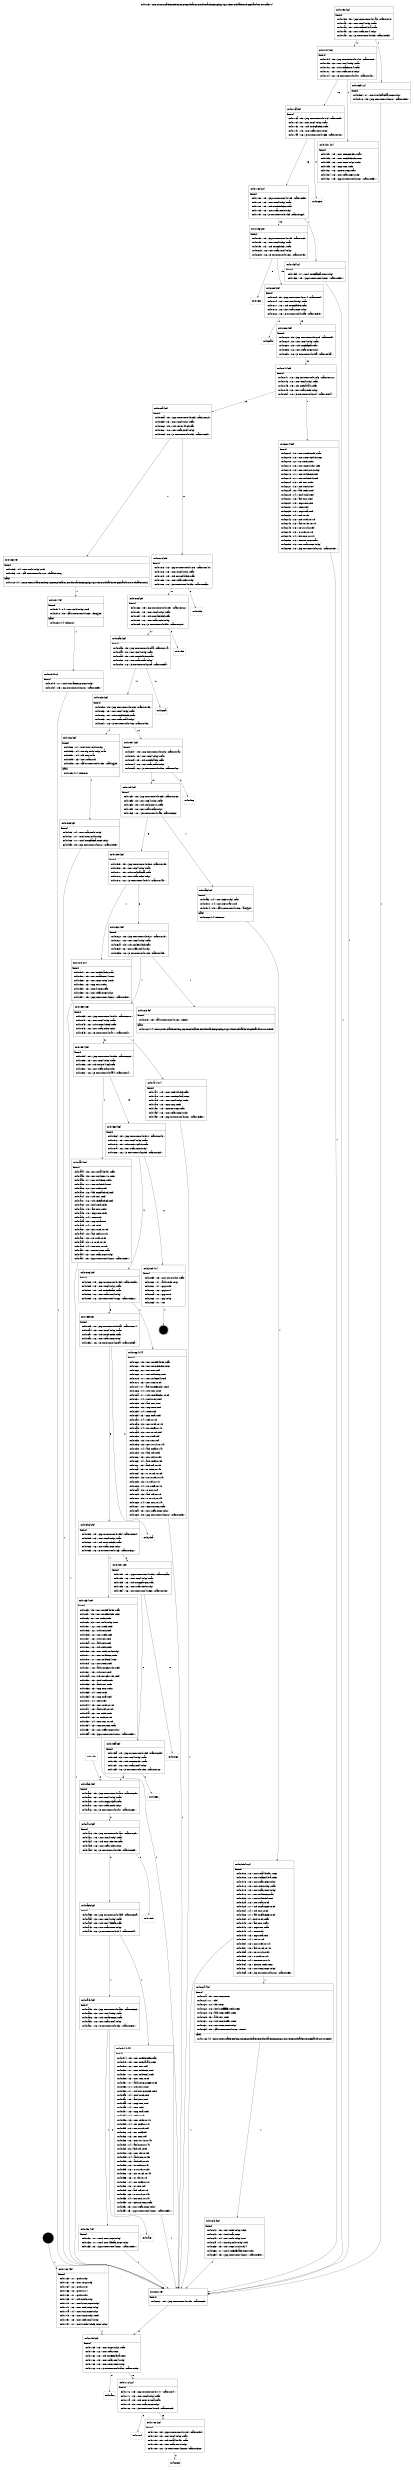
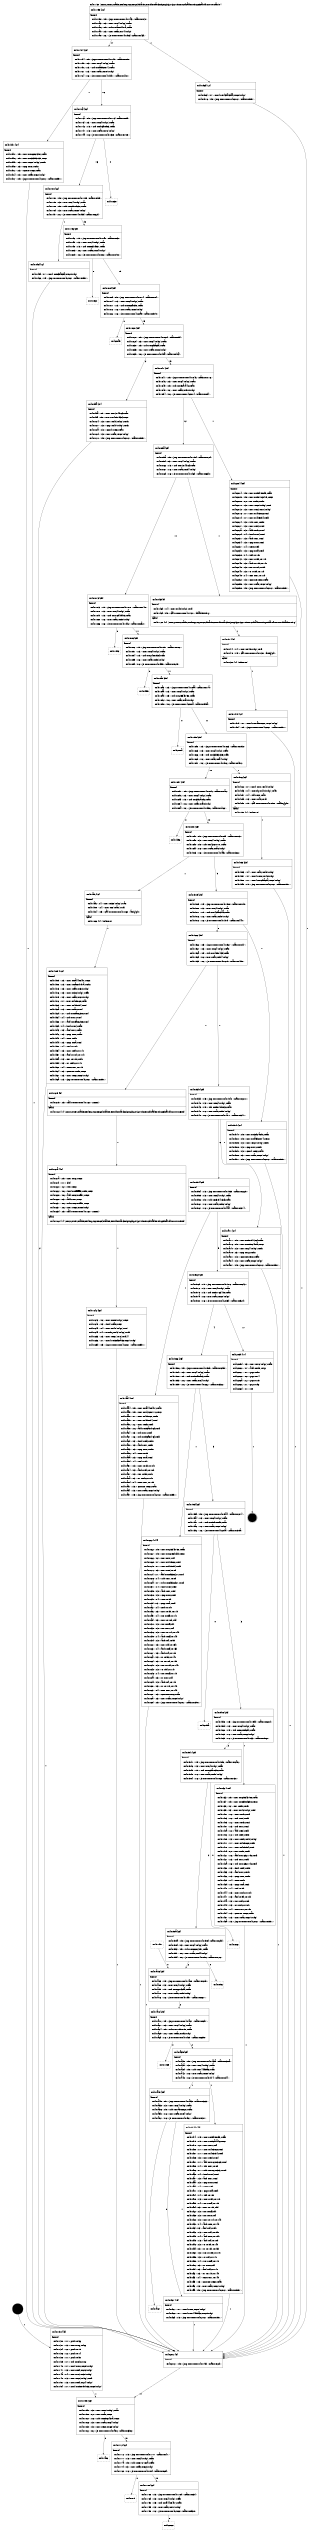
none -> (117, 421)
(264, 1979) -> (117, 1140)
